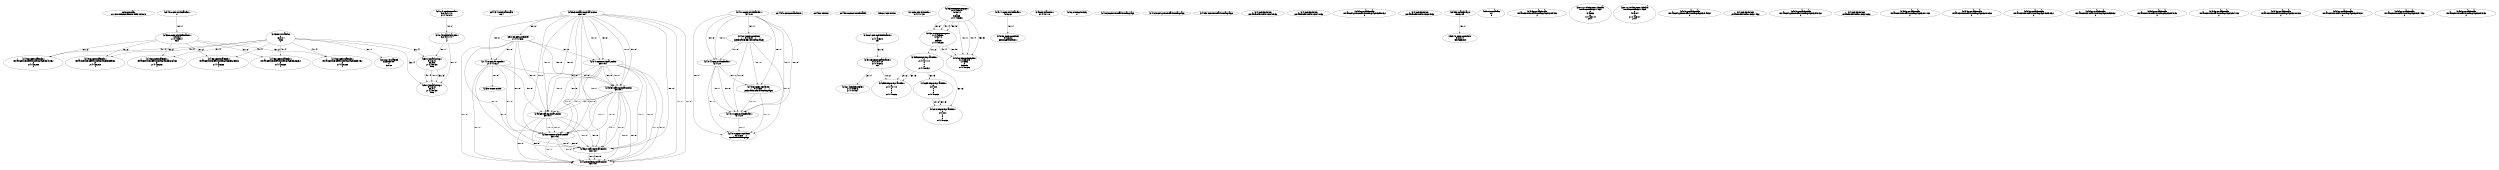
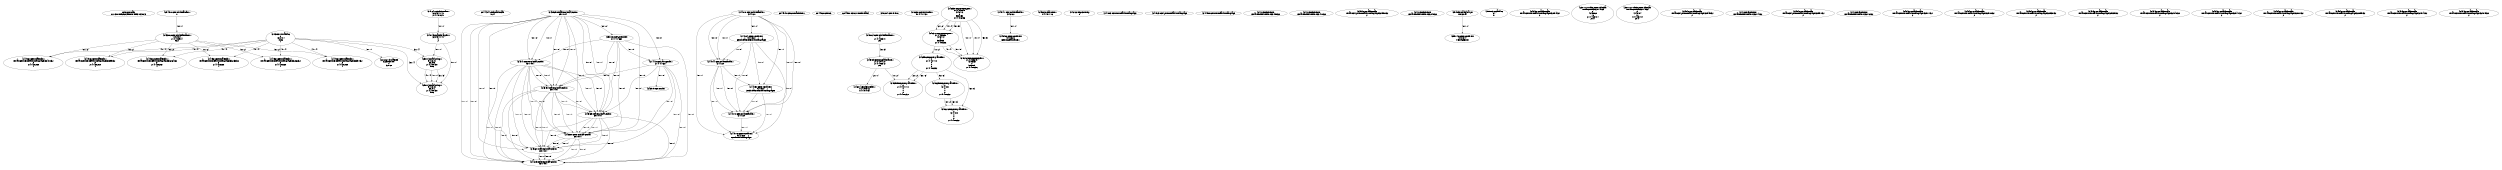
(489, 102) -> none
